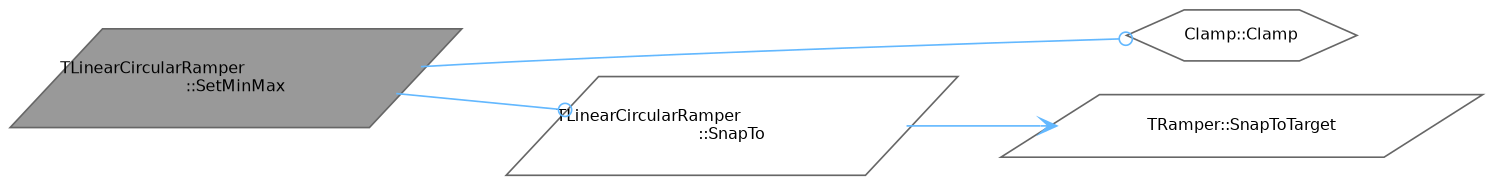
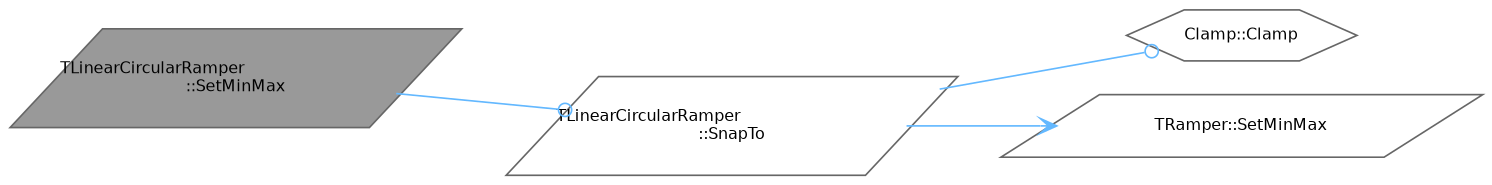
(770, 51) -> (1042, 71)
(1242, 126) -> (1242, 126)
